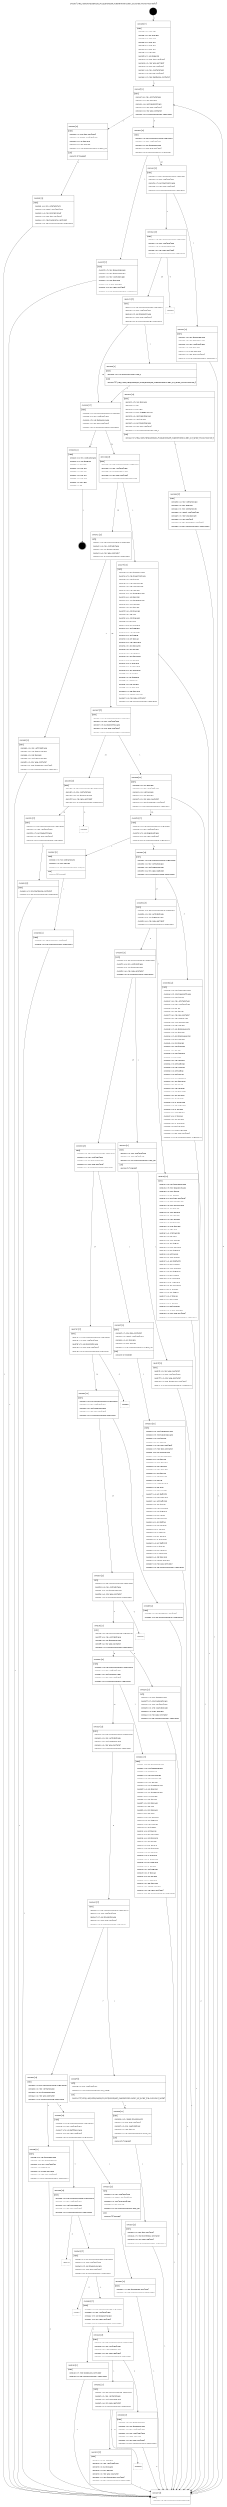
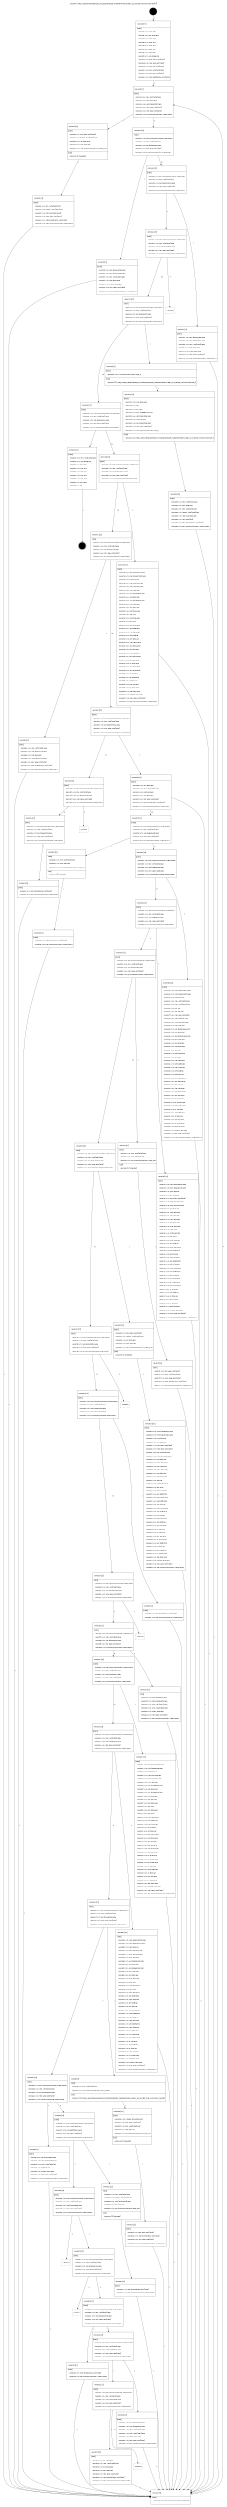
(120, 393) -> (157, 388)
none -> (137, 2001)
